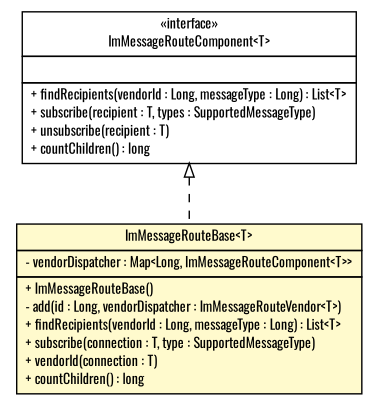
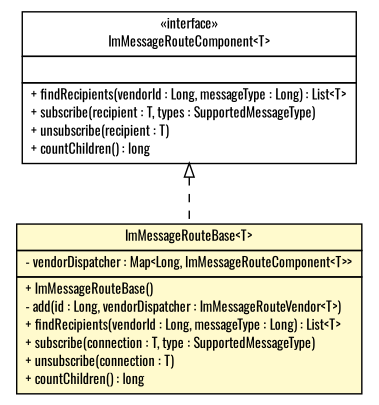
(92, 362) -> (100, 362)
